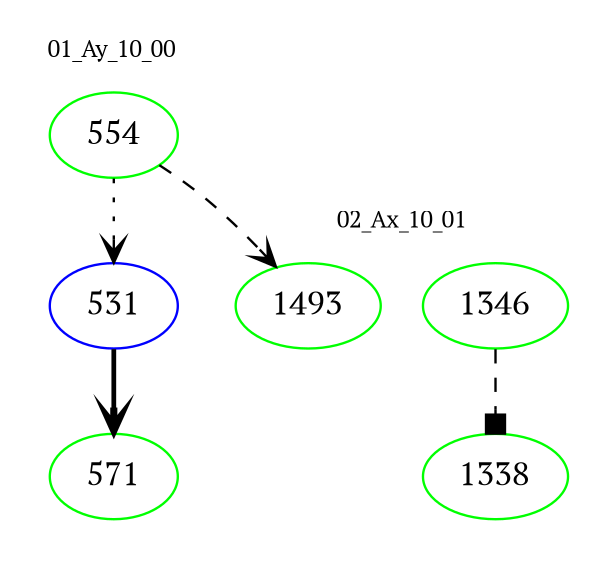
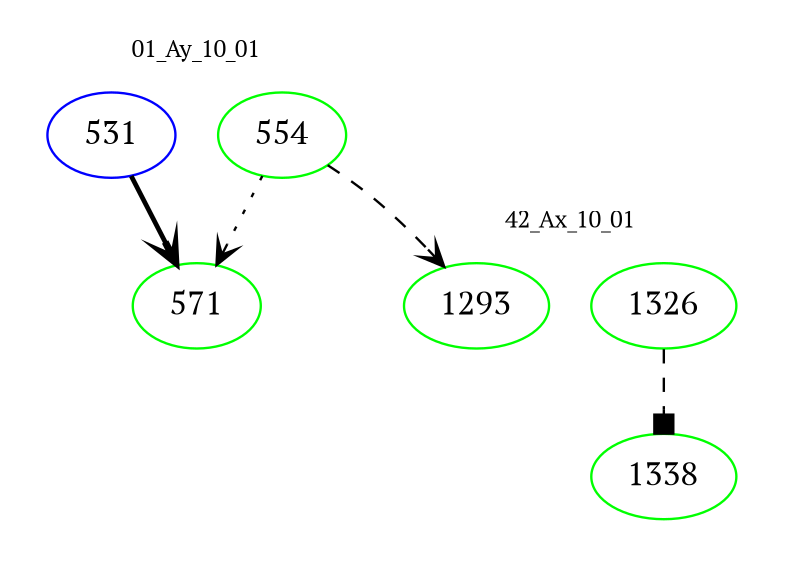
(113, 51) -> (197, 51)
(114, 209) -> (245, 210)
(402, 222) -> (570, 222)
(308, 306) -> (477, 306)
(496, 306) -> (664, 306)
